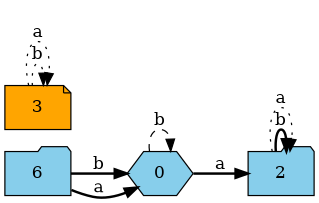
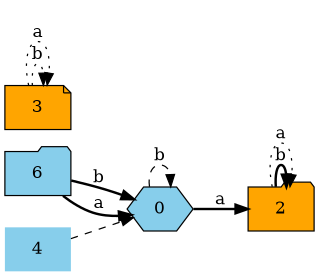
(281, 174) -> (281, 209)
none -> (38, 249)
